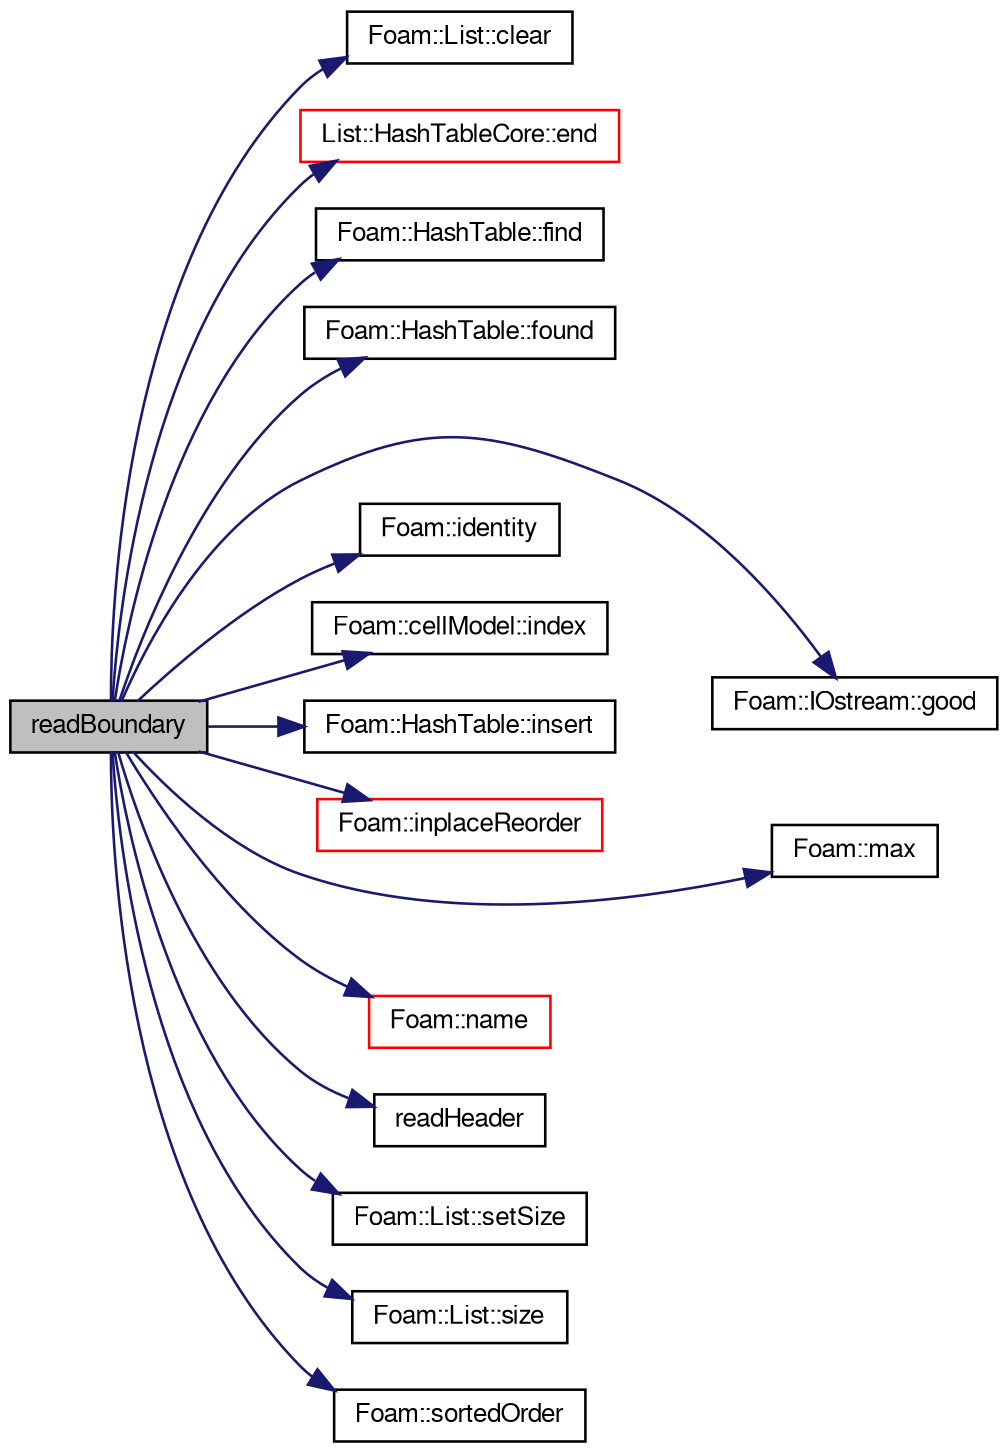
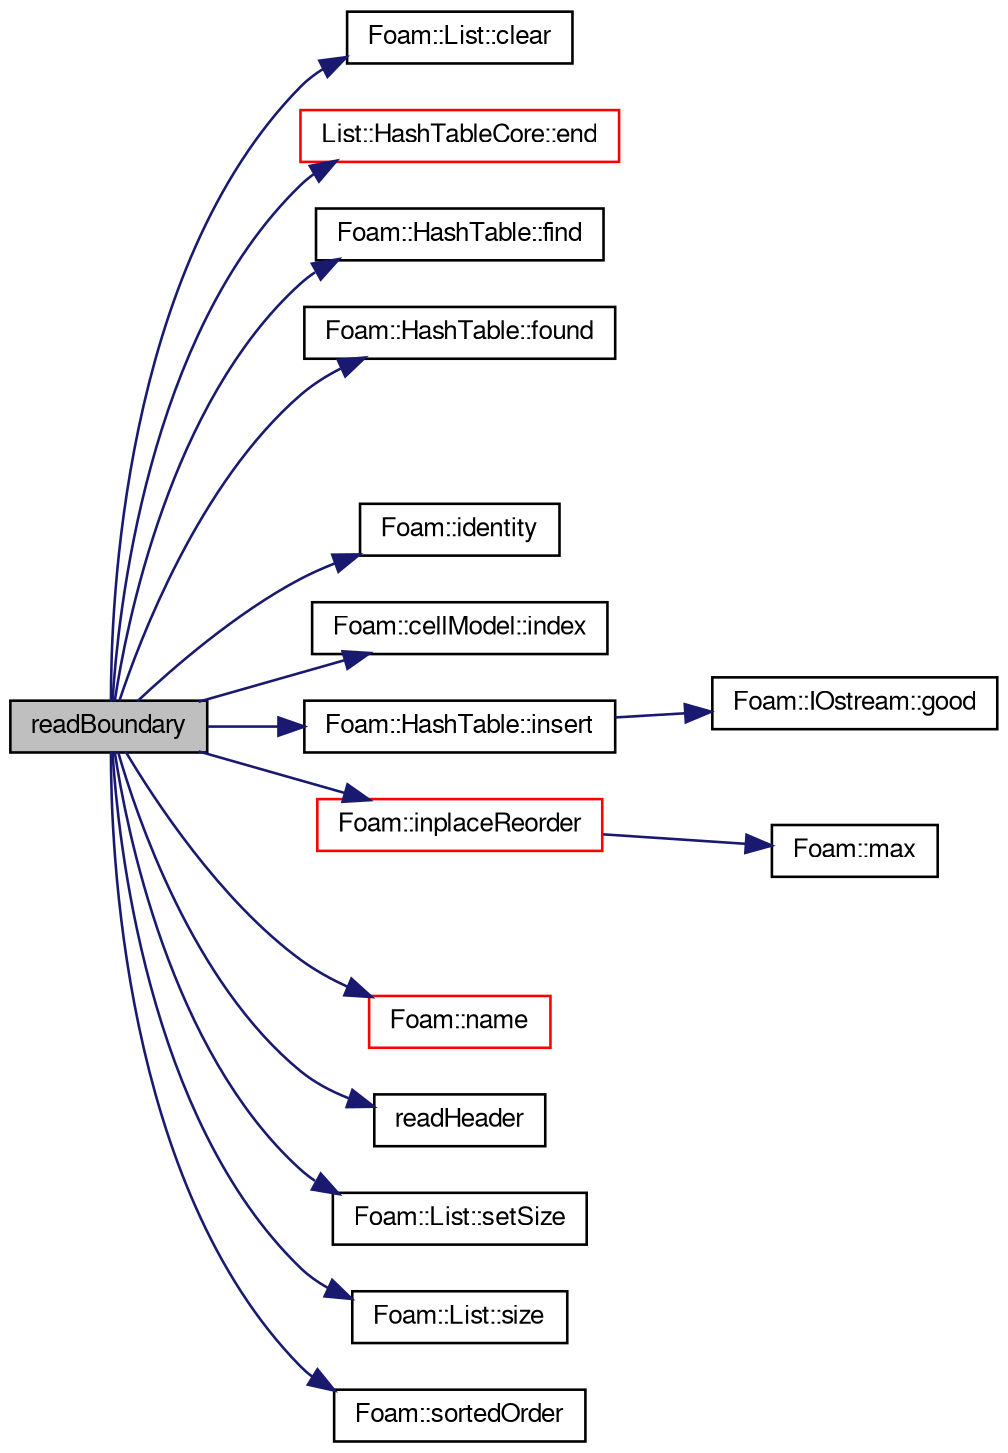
(450, 438) -> (650, 715)
(417, 900) -> (674, 839)
